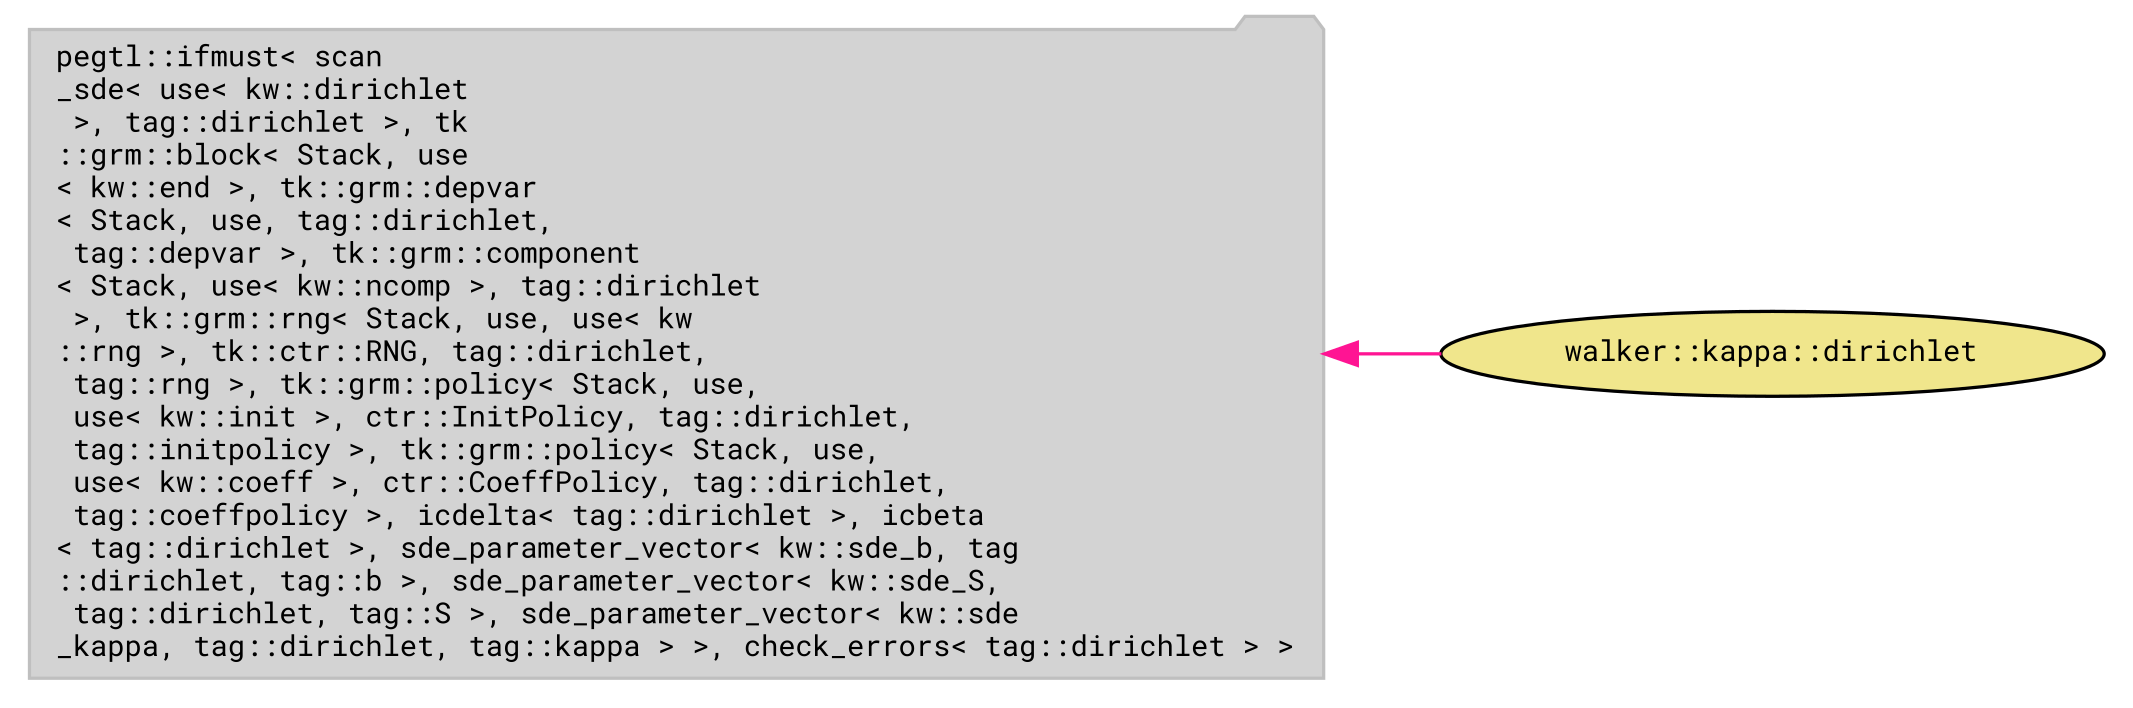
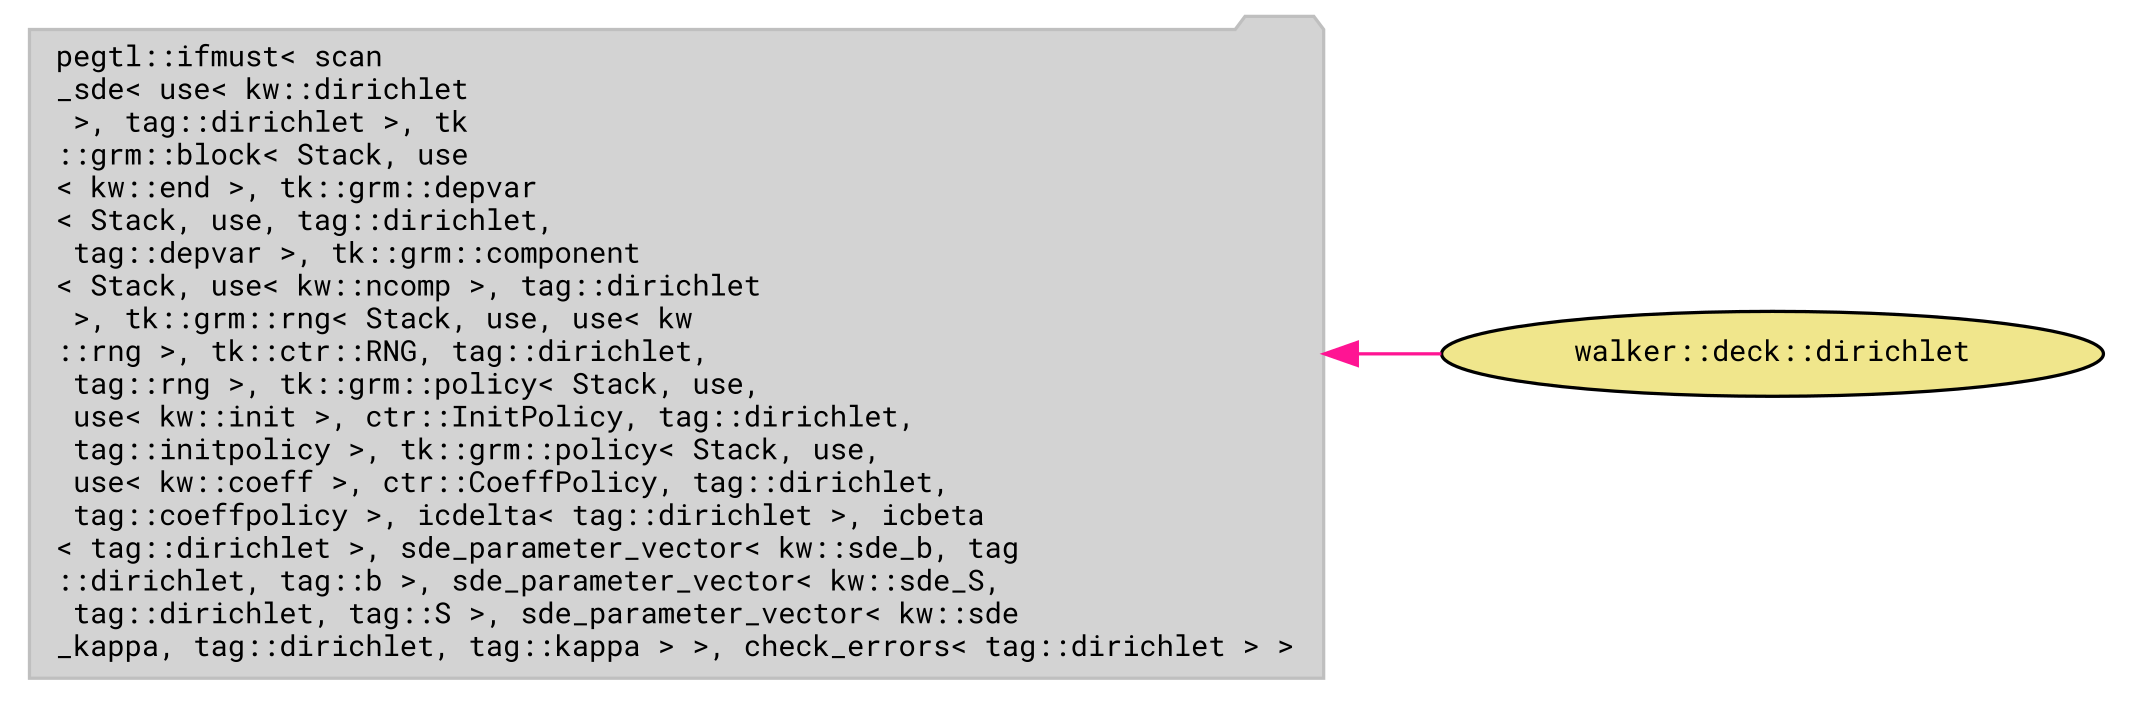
(1773, 354) -> (1773, 354)
